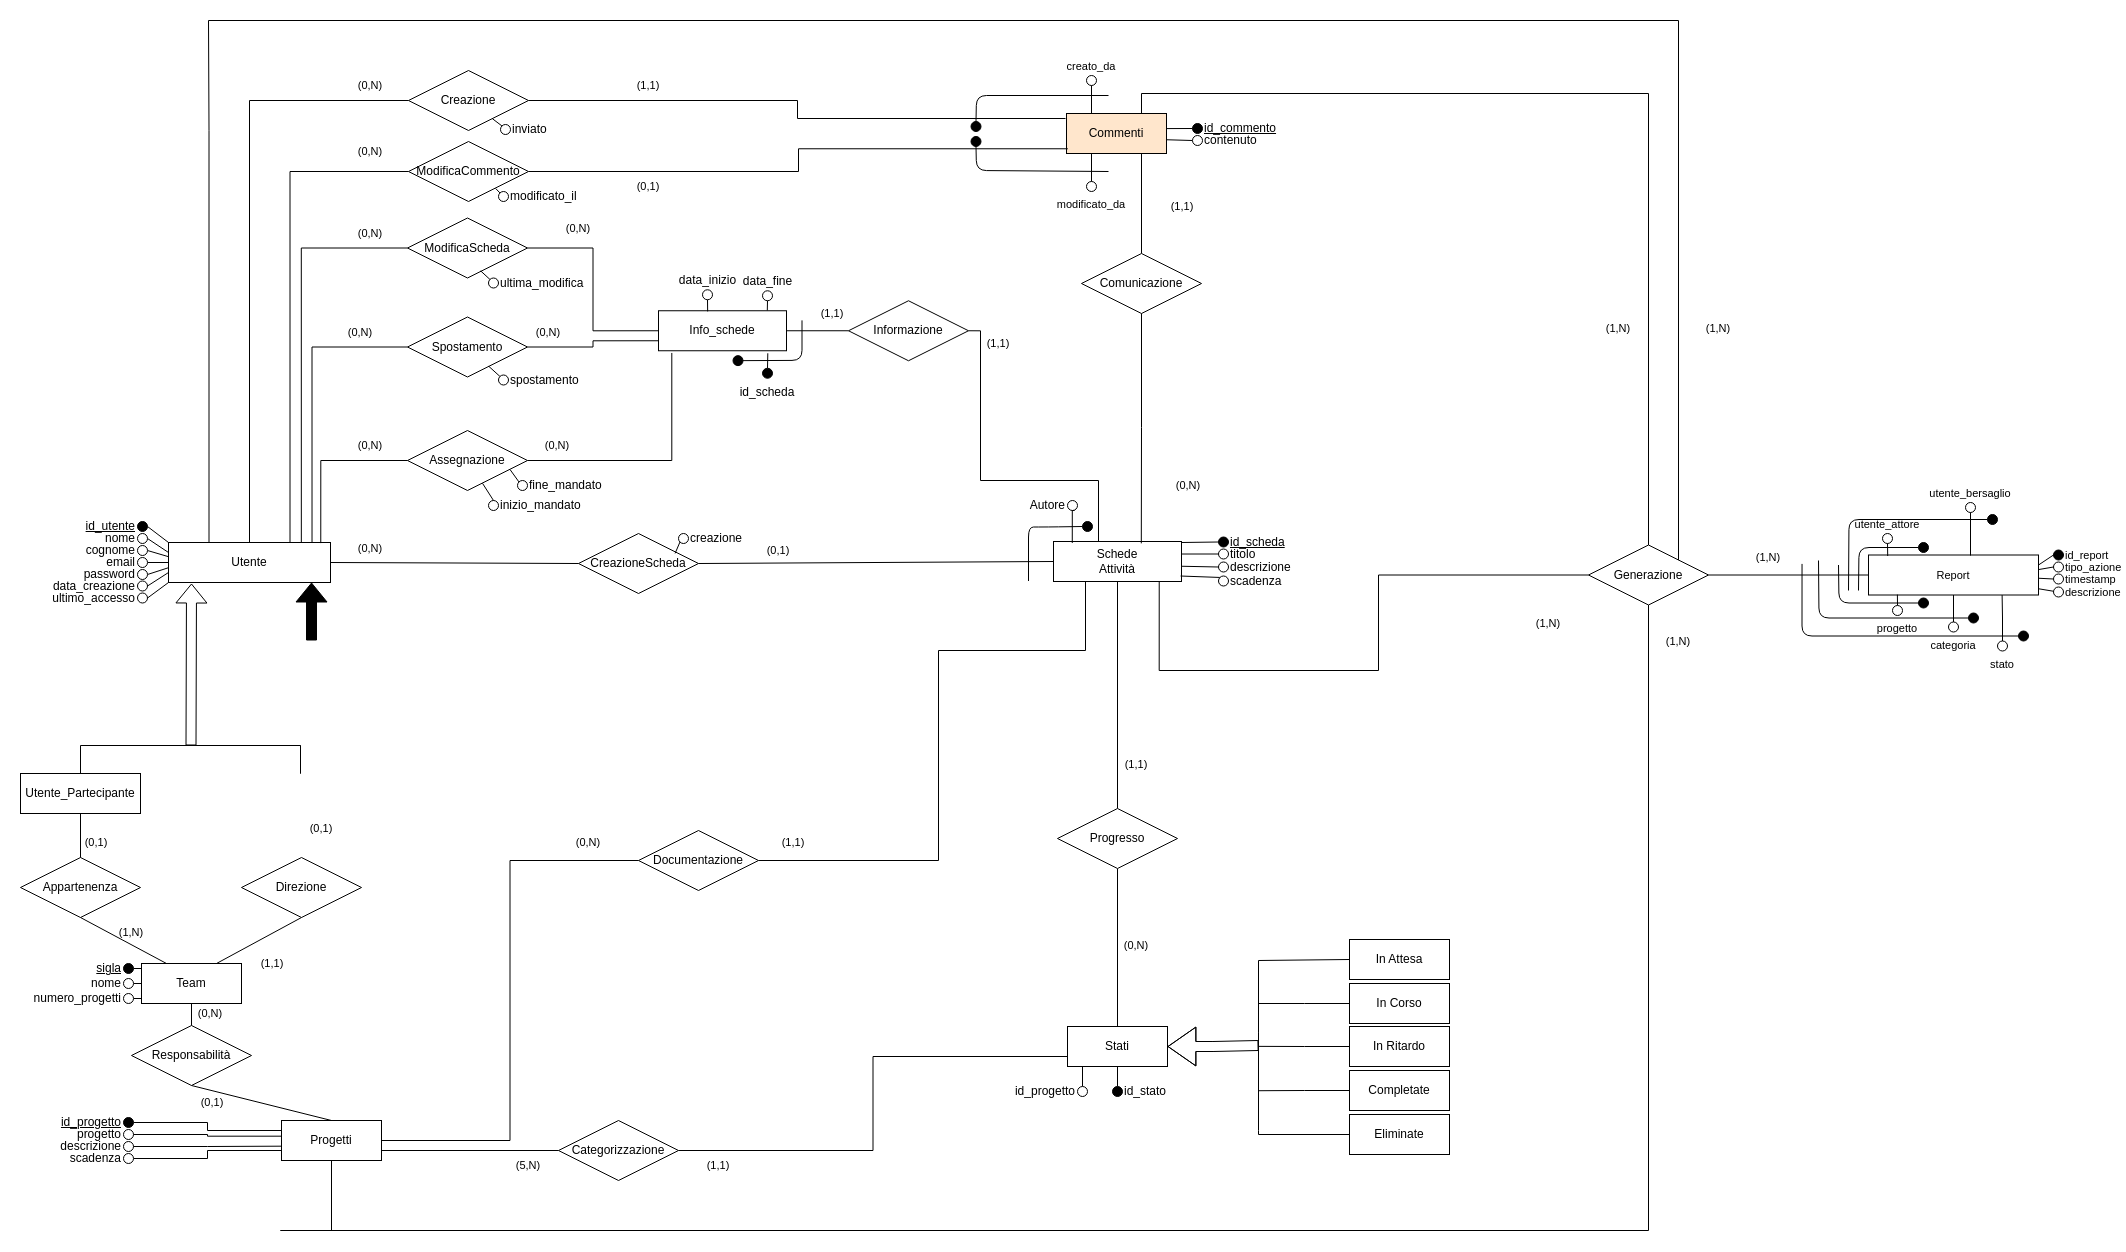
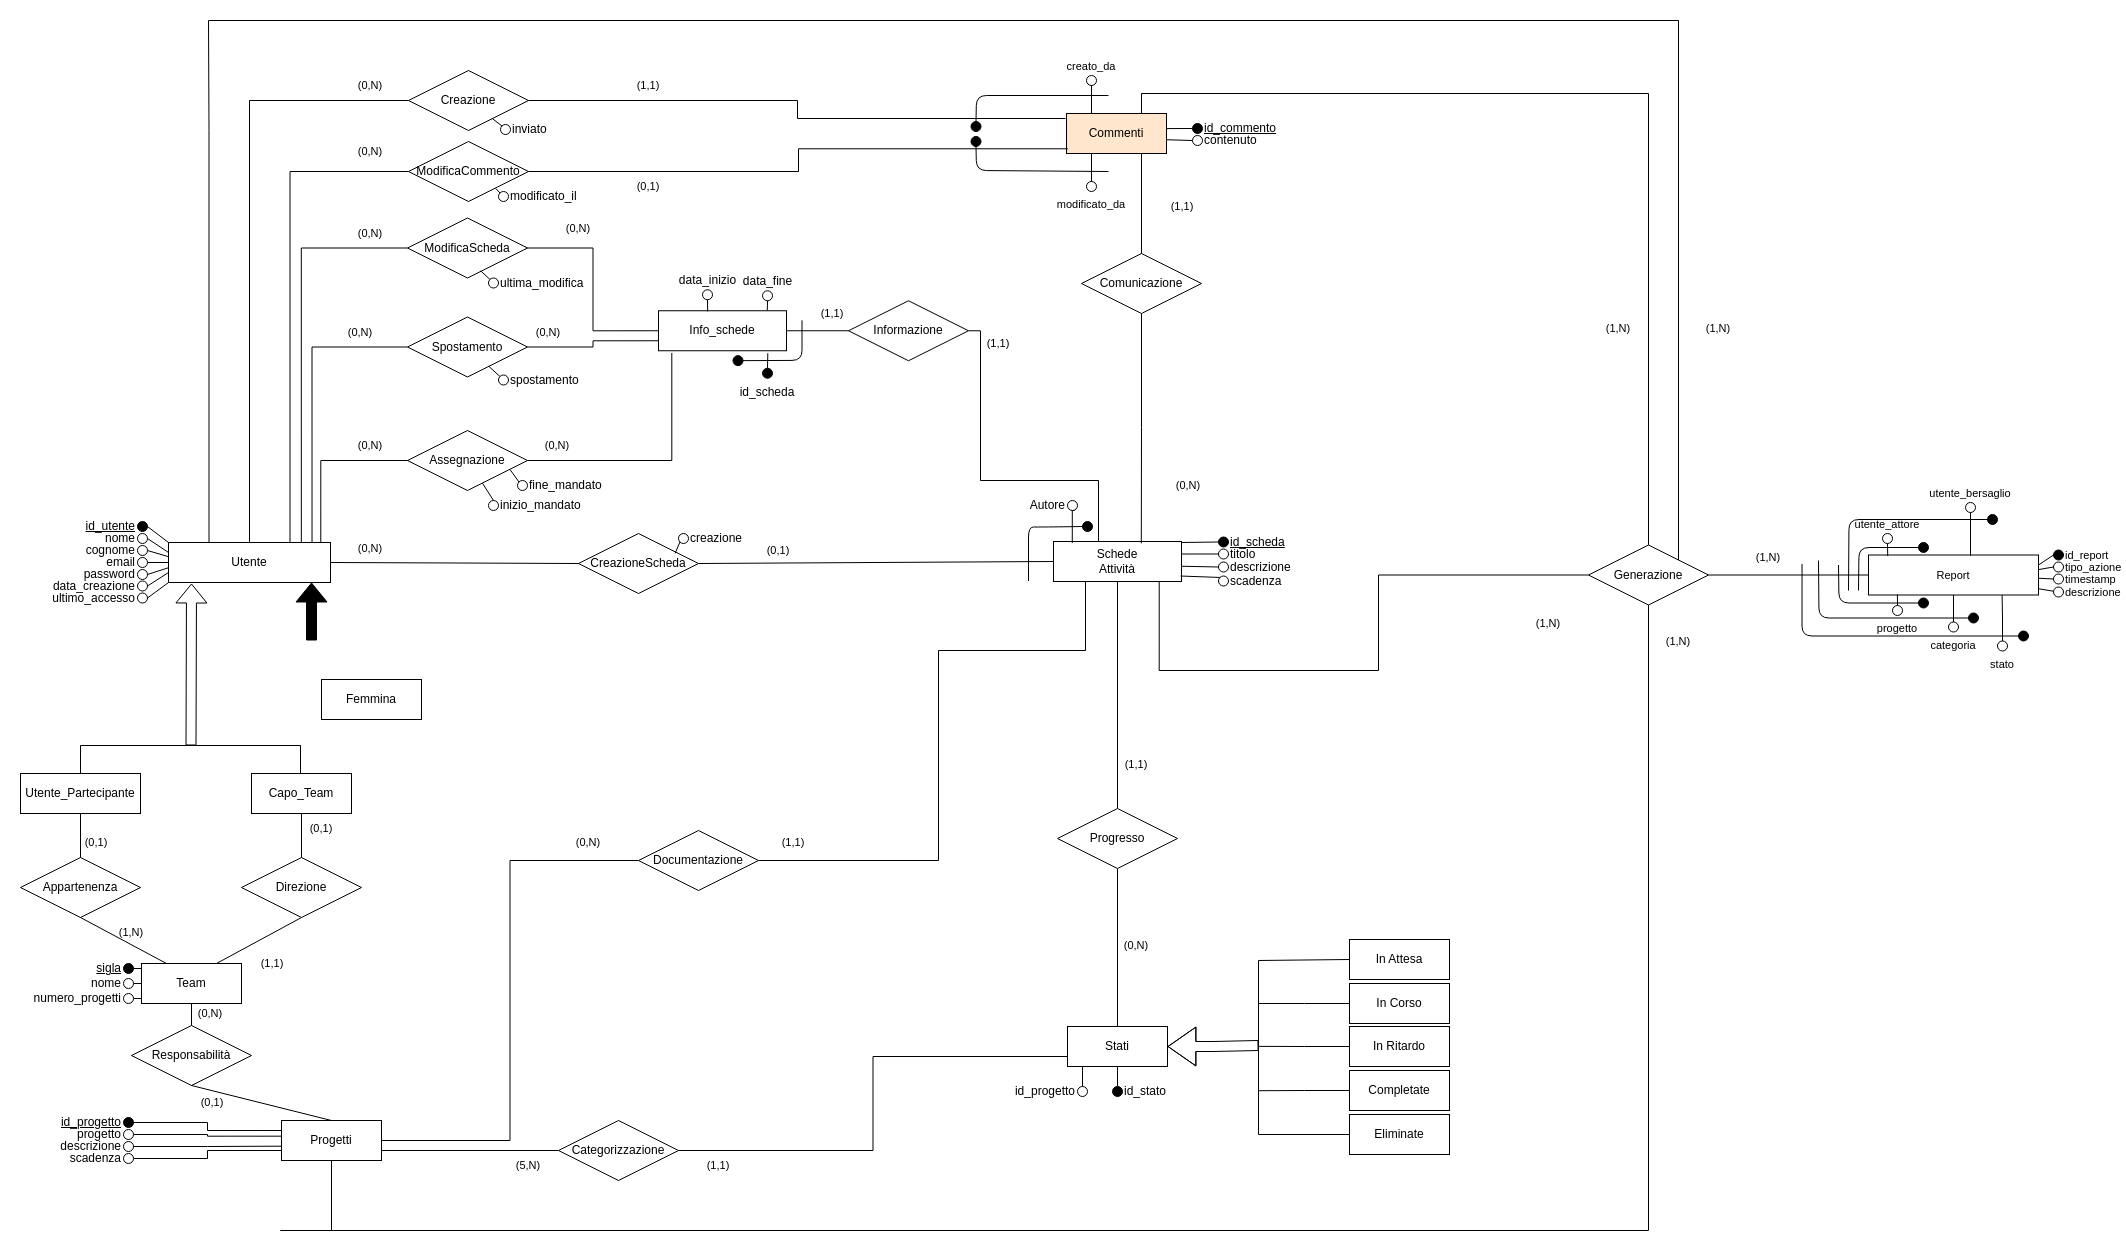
none -> (372, 700)
none -> (302, 794)
none -> (302, 836)
